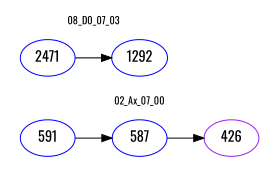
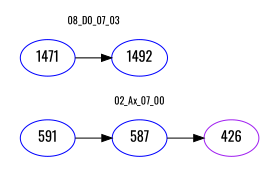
(48, 58) -> (48, 58)
(140, 58) -> (140, 58)
